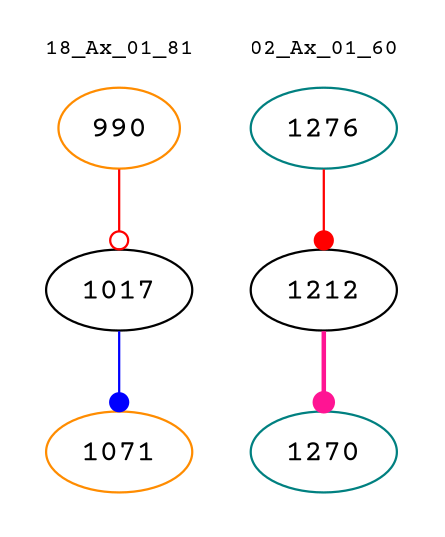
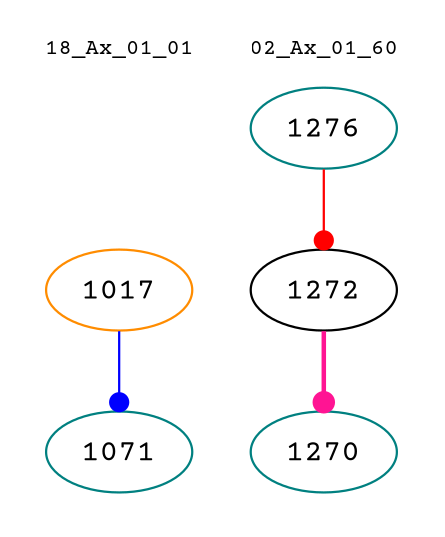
(120, 48) -> (120, 48)
(119, 128) -> none
(119, 290) -> (119, 290)
(324, 290) -> (324, 290)
(119, 452) -> (119, 452)
